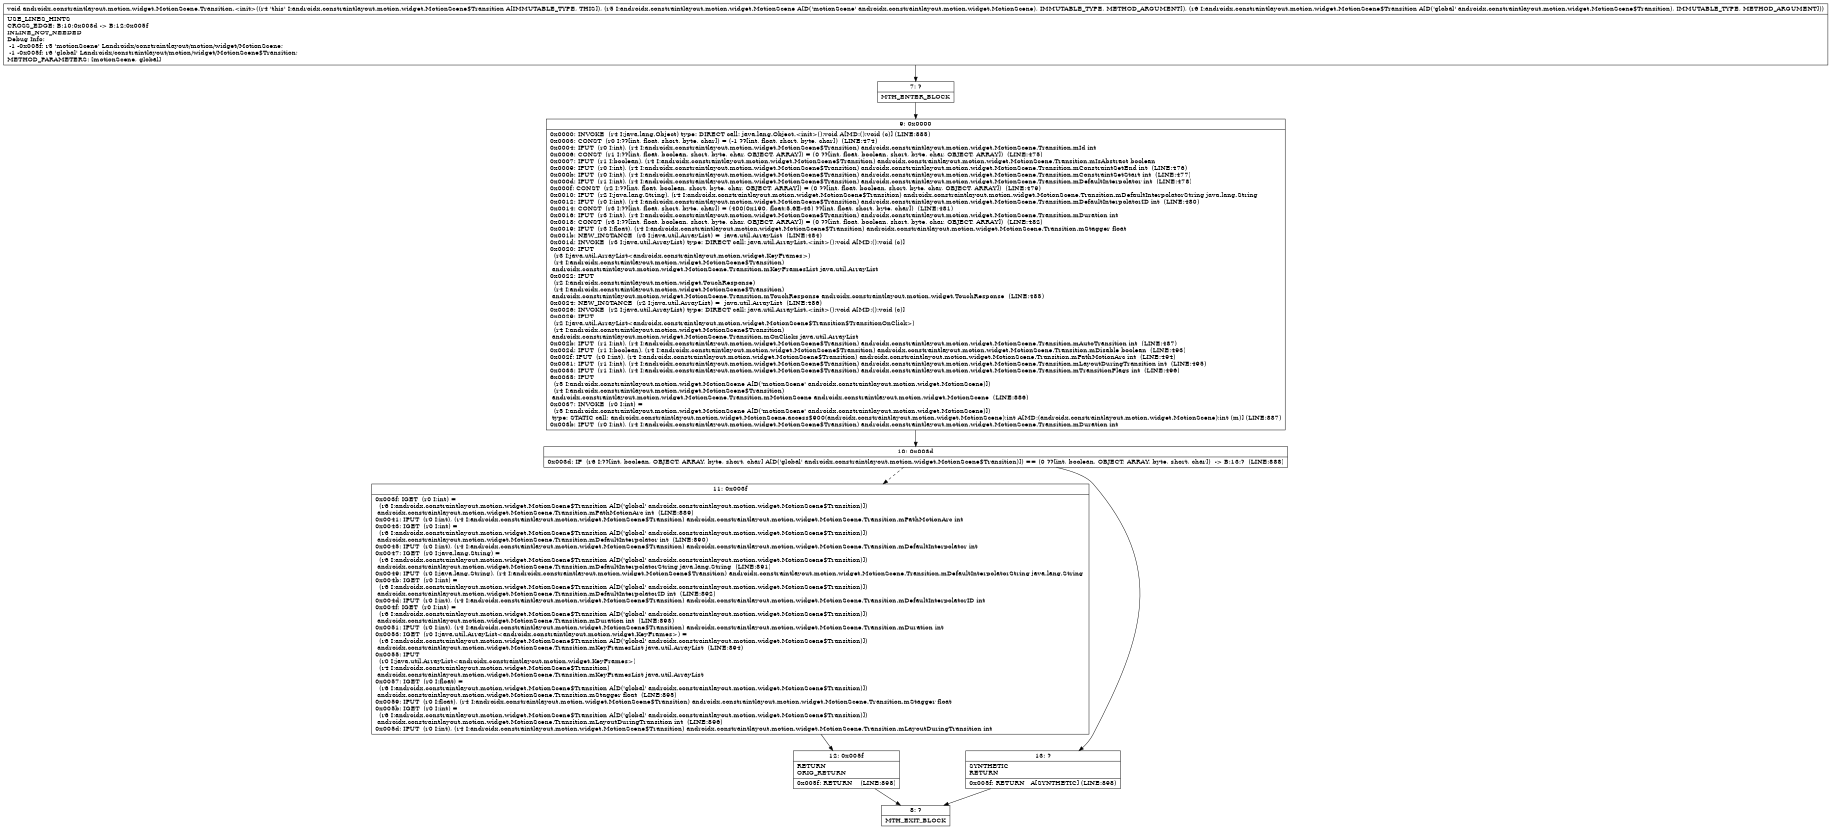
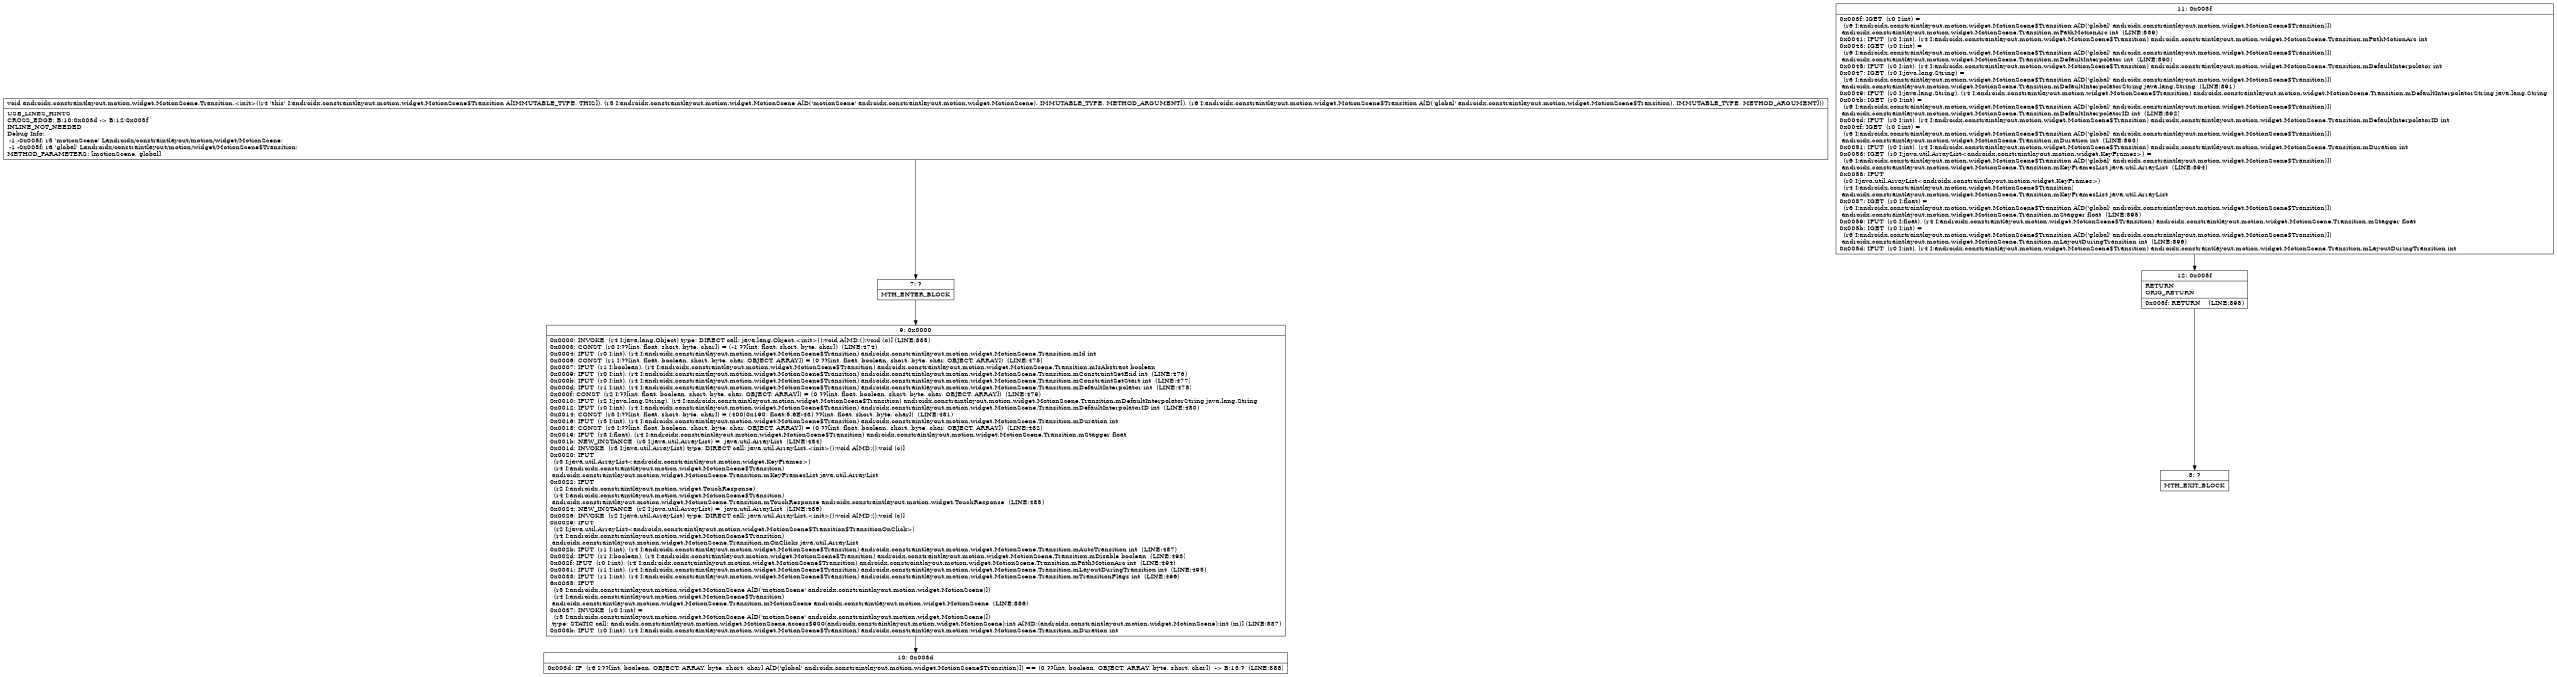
(895, 474) -> none
(1043, 770) -> none
